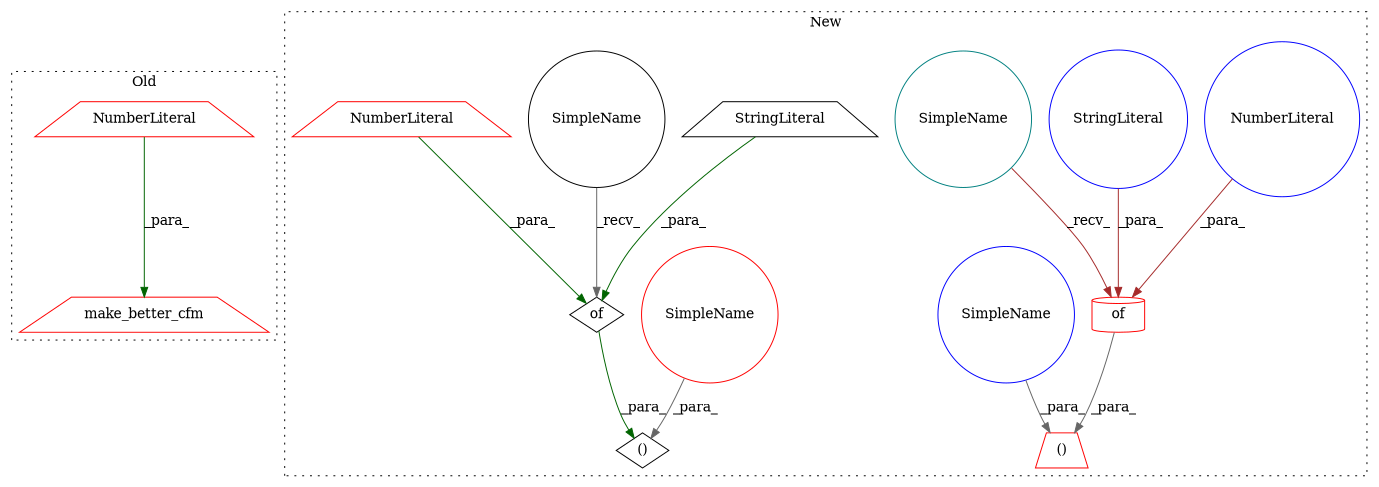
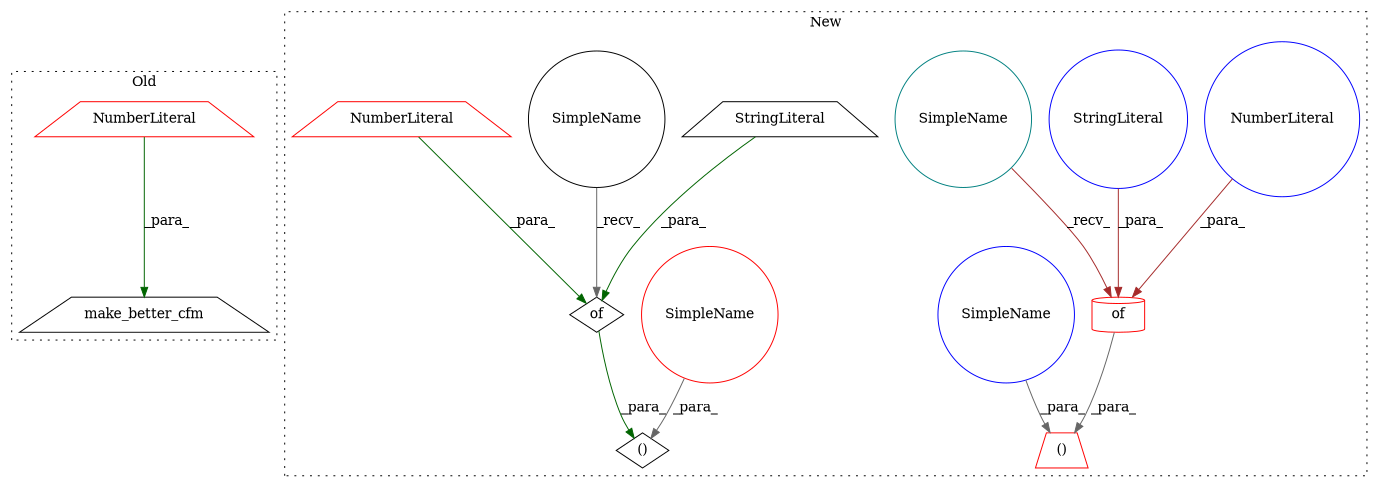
(144, 315) -> (144, 315)
